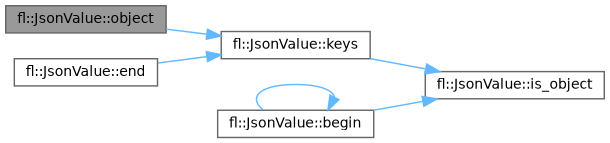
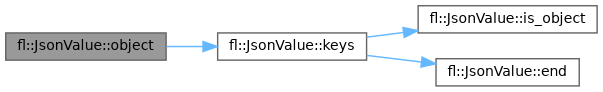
(182, 60) -> (394, 59)
(296, 124) -> none
